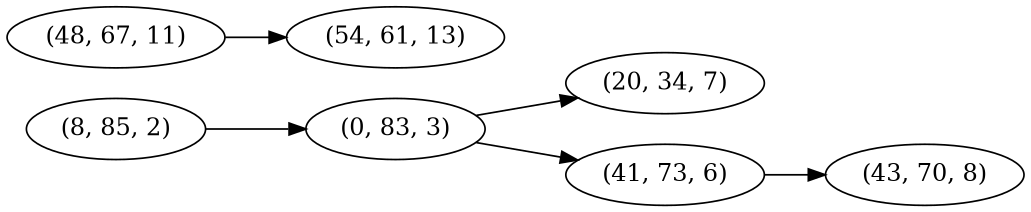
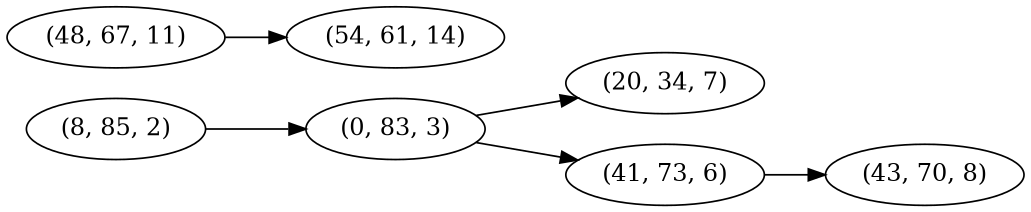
(396, 37) -> (396, 37)
